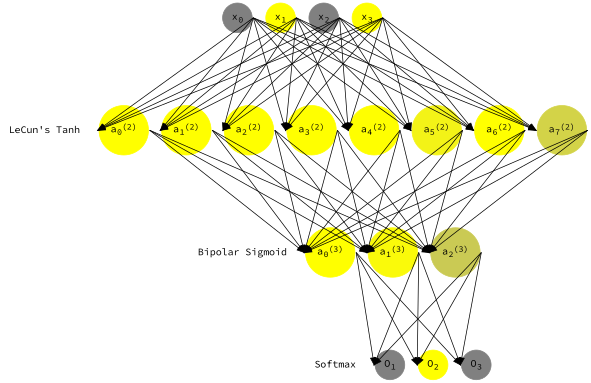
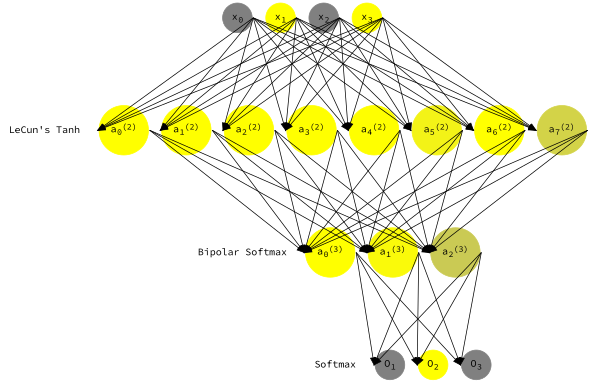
(242, 252) -> (242, 252)
